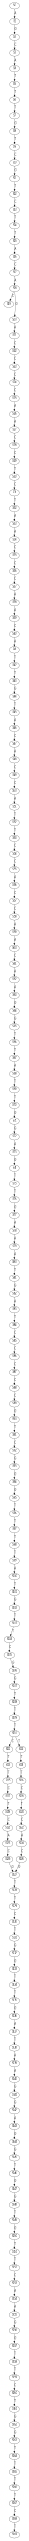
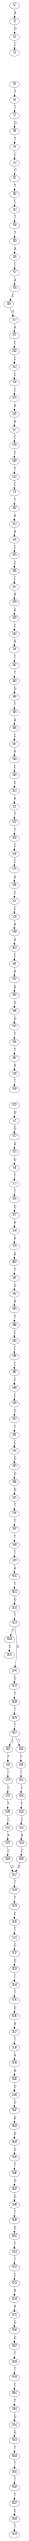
(15, 69) -> none
(15, 303) -> (11, 311)
(14, 1097) -> none
(12, 1662) -> (17, 1646)
